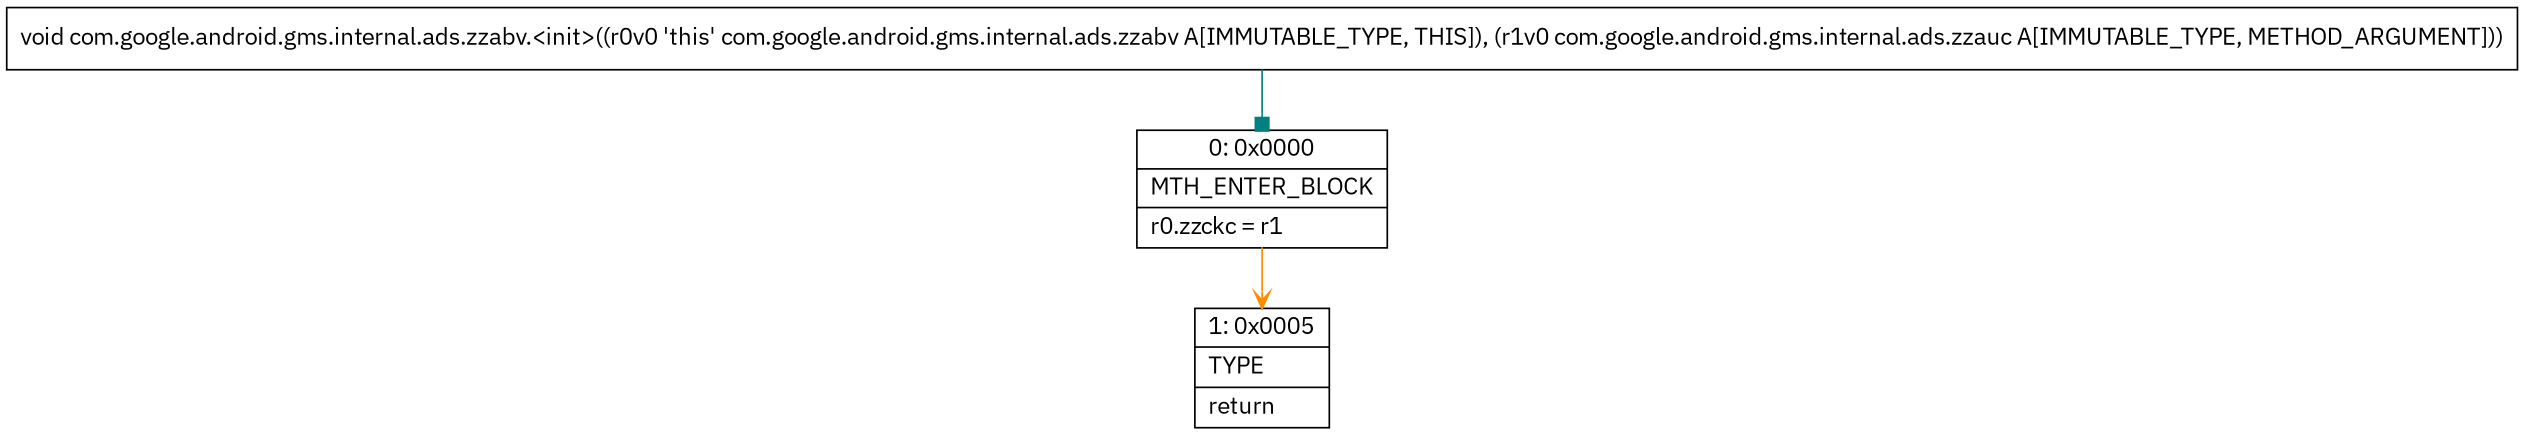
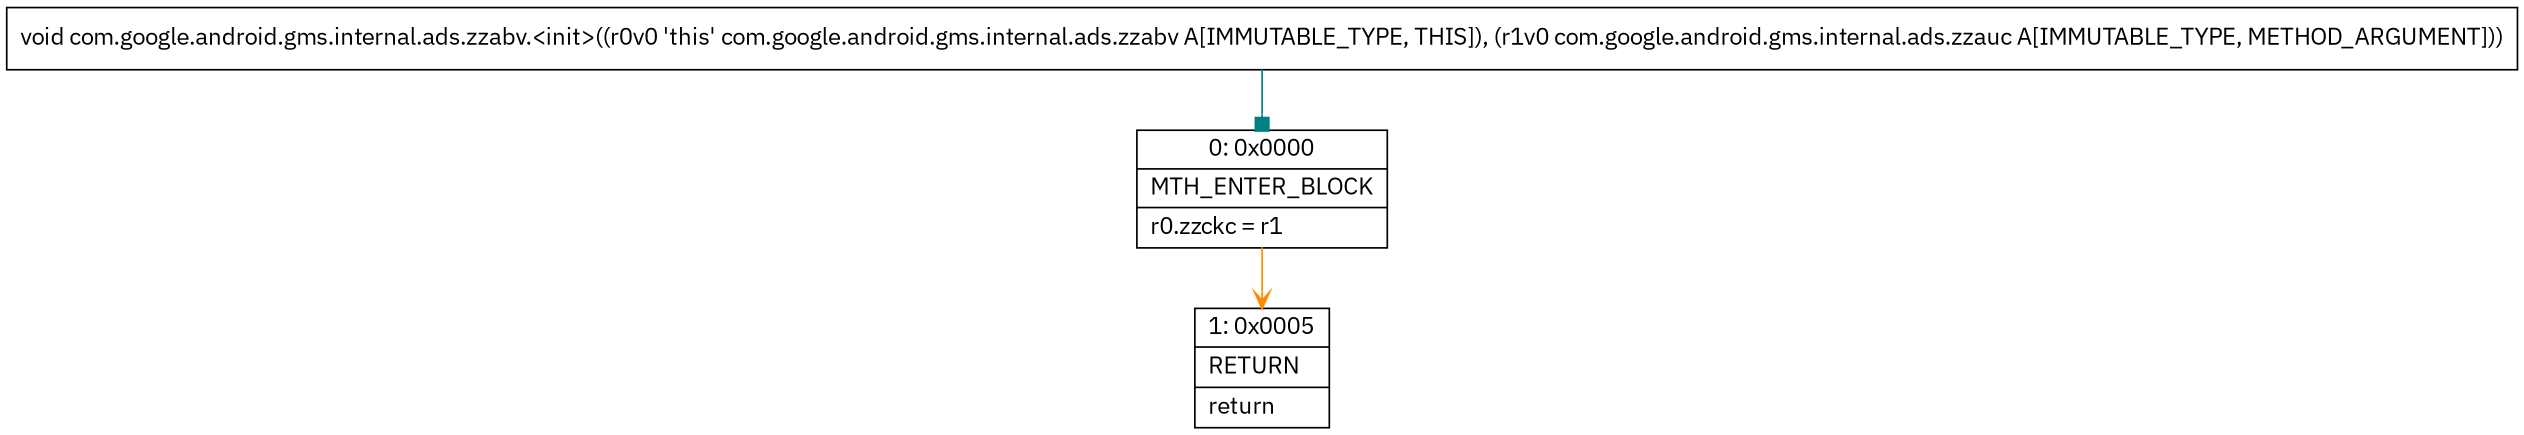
(1237, 366) -> (1255, 366)
